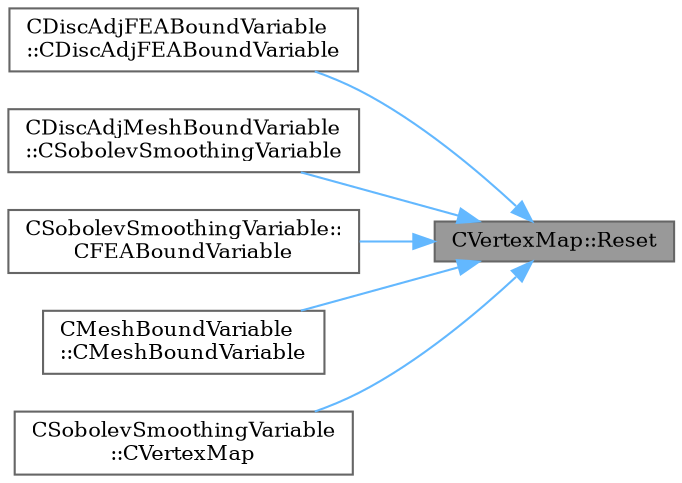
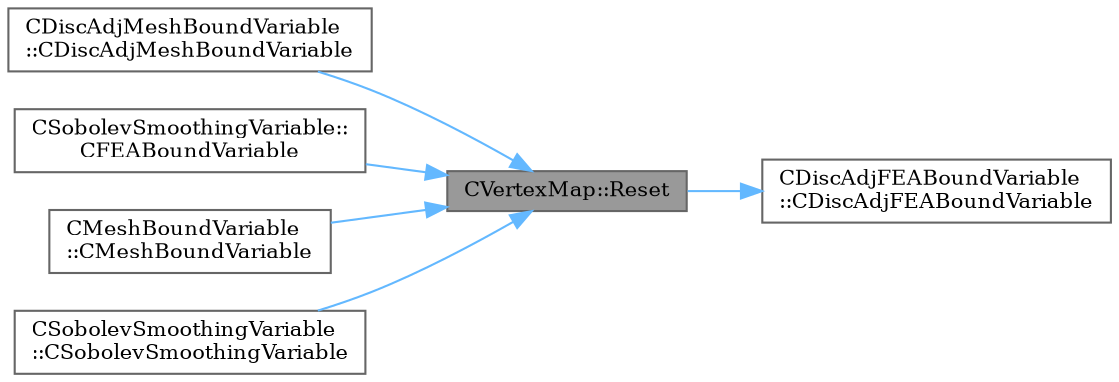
(422, 129) -> (714, 191)
(184, 141) -> (190, 40)
(184, 443) -> (190, 342)
